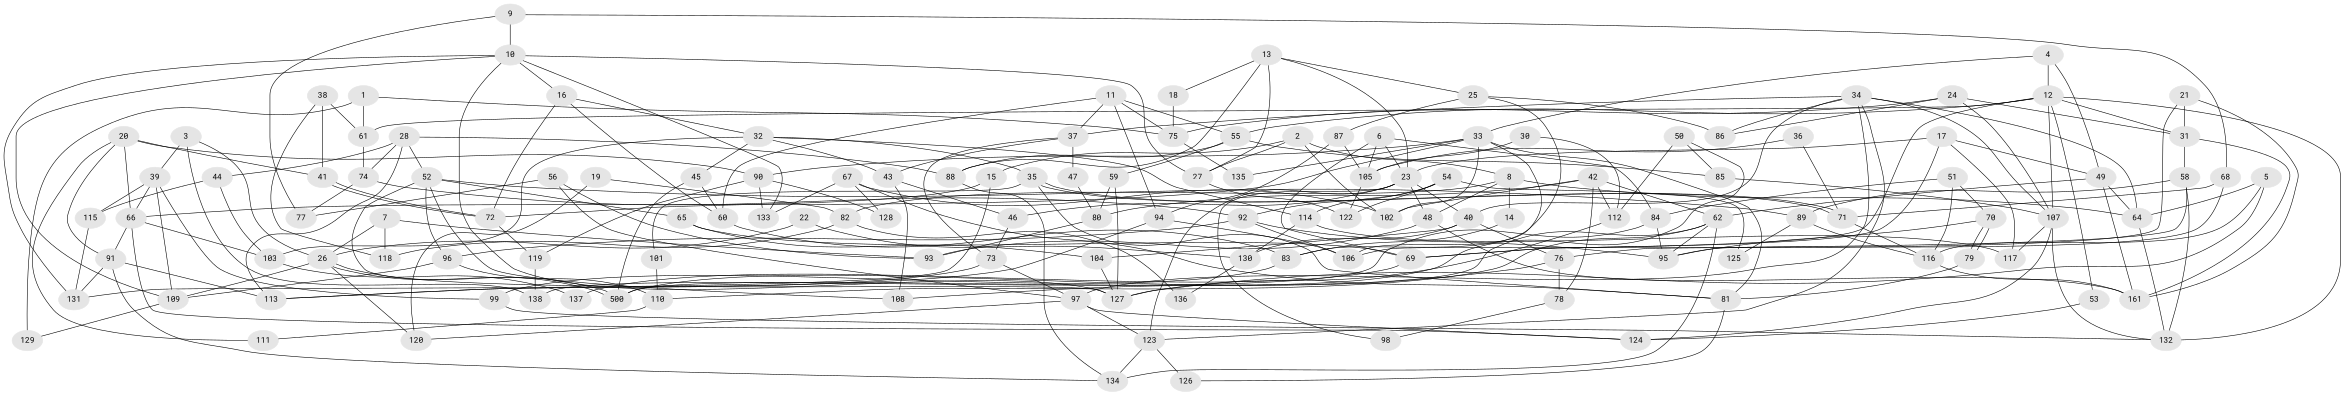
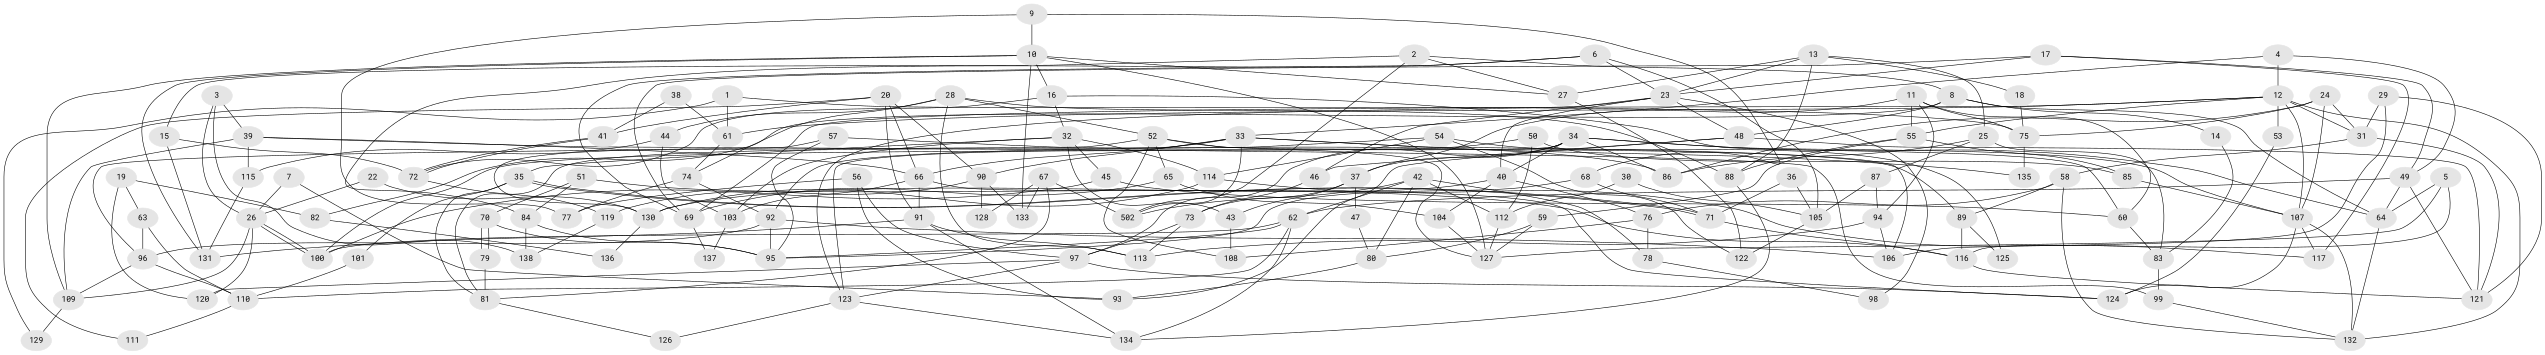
(2185, 96) -> (2383, 96)
none -> (833, 137)
(950, 198) -> (1525, 152)
none -> (143, 218)
(1387, 218) -> (1128, 218)
(385, 259) -> none
(617, 300) -> (317, 259)
(2135, 300) -> (2477, 300)
